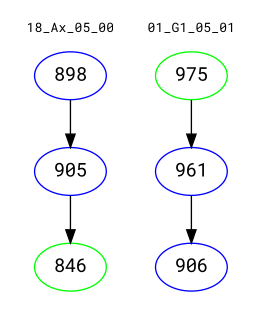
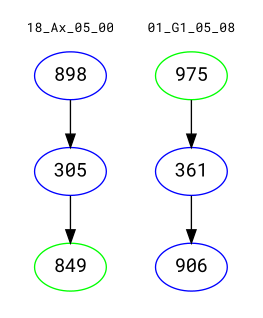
(192, 29) -> (192, 29)
(70, 171) -> (70, 171)
(191, 171) -> (191, 171)
(70, 267) -> (70, 267)
